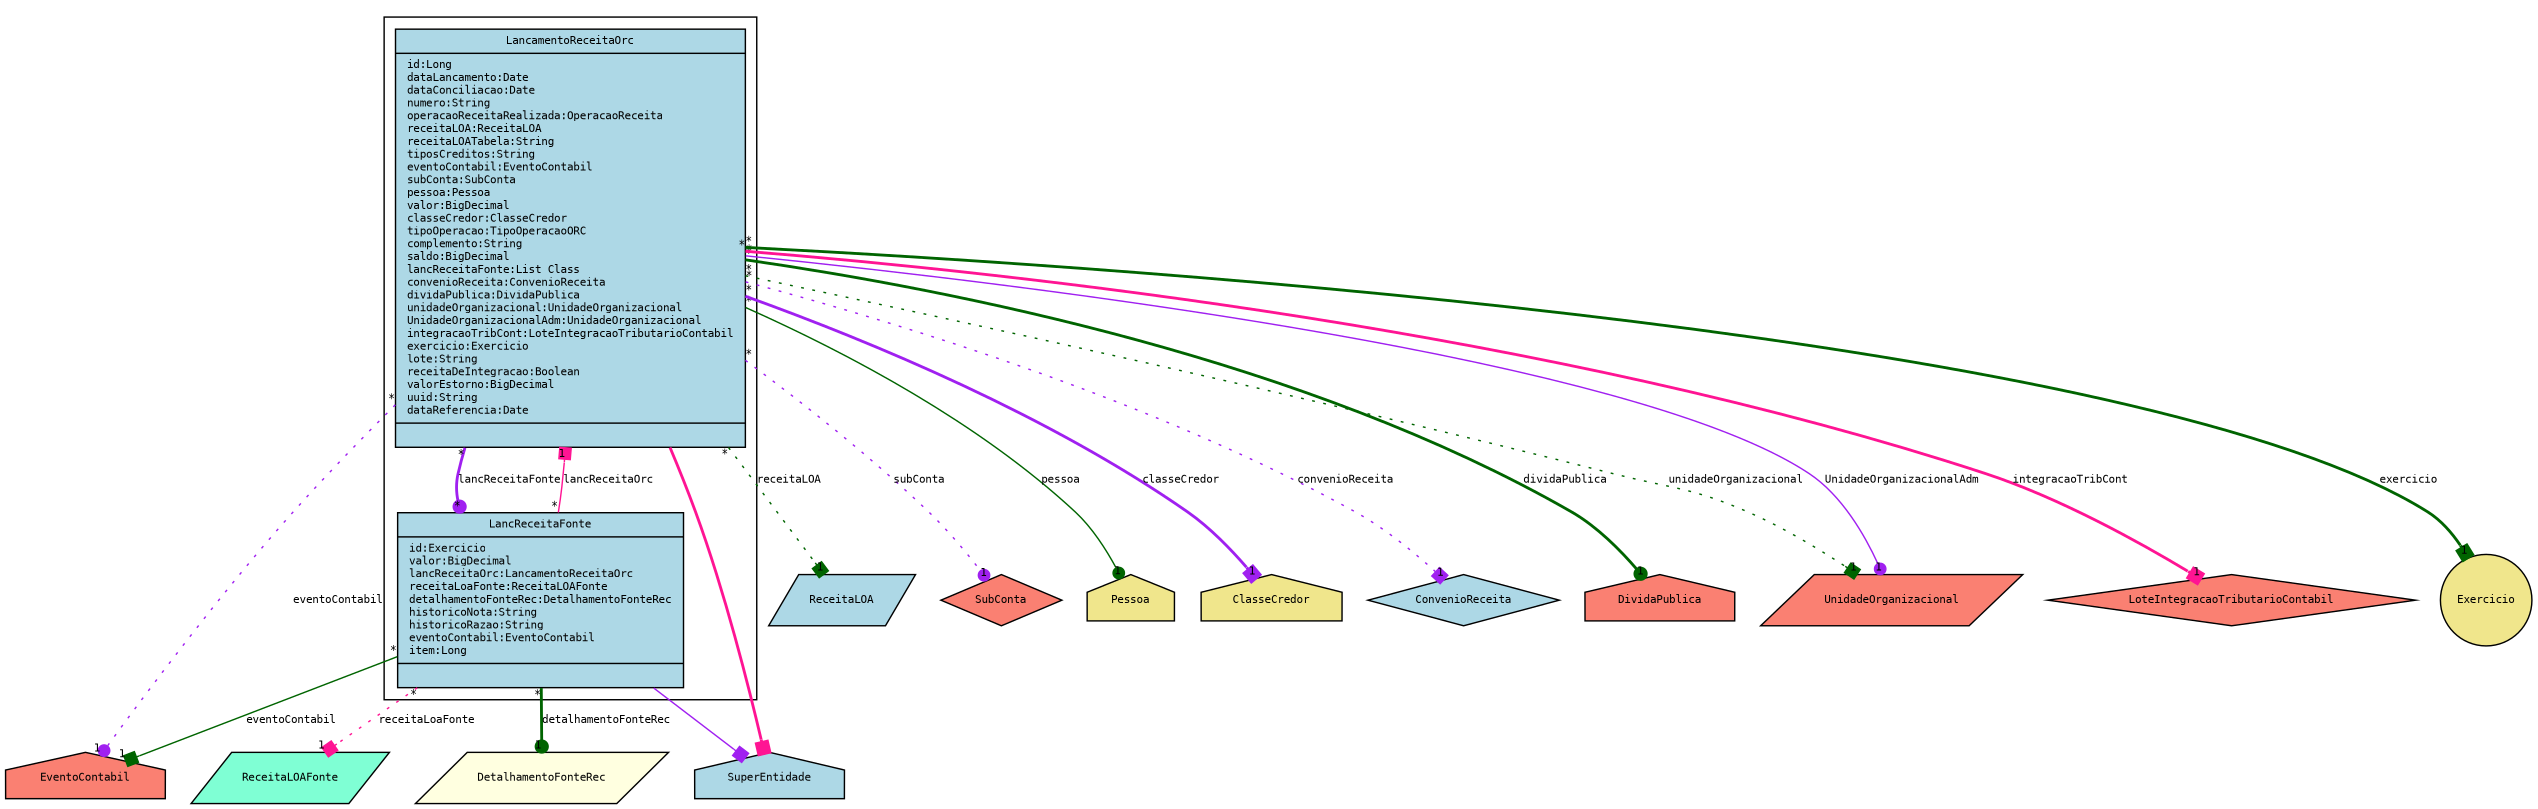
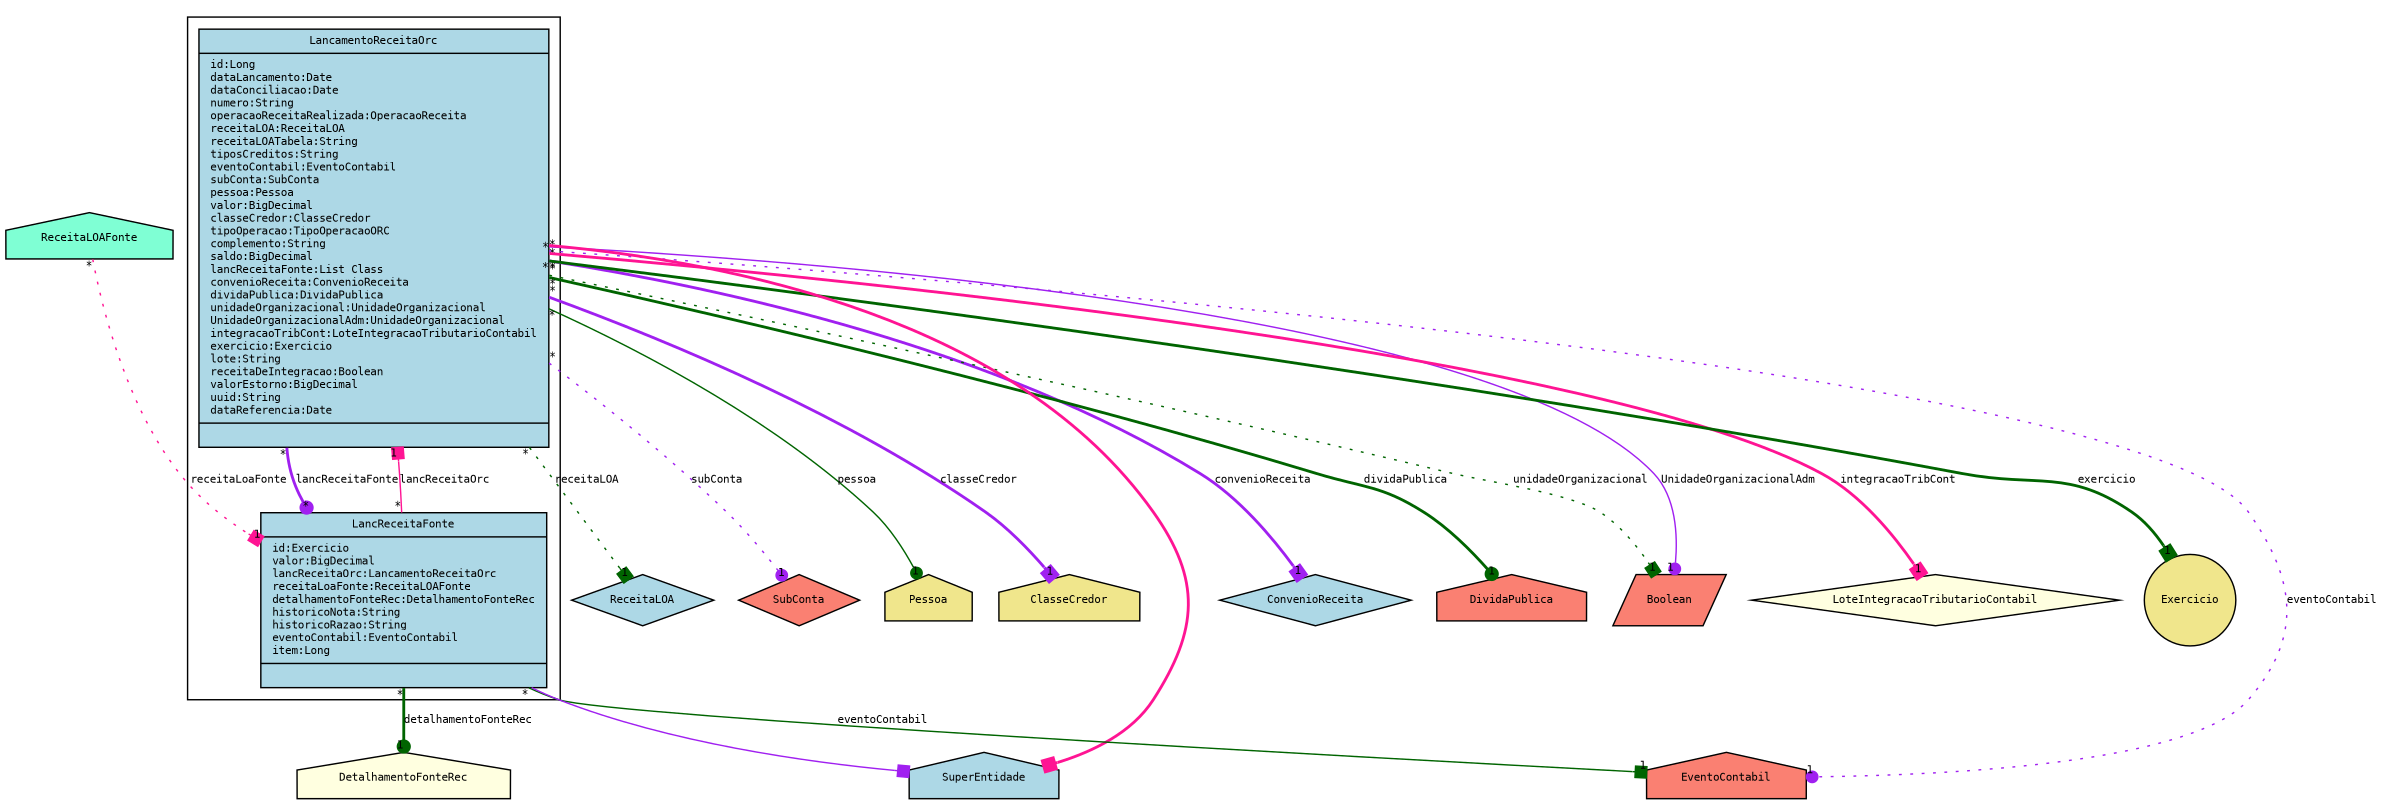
(1103, 397) -> (869, 332)
(842, 600) -> (643, 600)
(1892, 600) -> (1670, 600)
(2232, 600) -> (1936, 600)
(377, 716) -> (143, 413)
(290, 778) -> (89, 238)
(542, 778) -> (404, 778)
